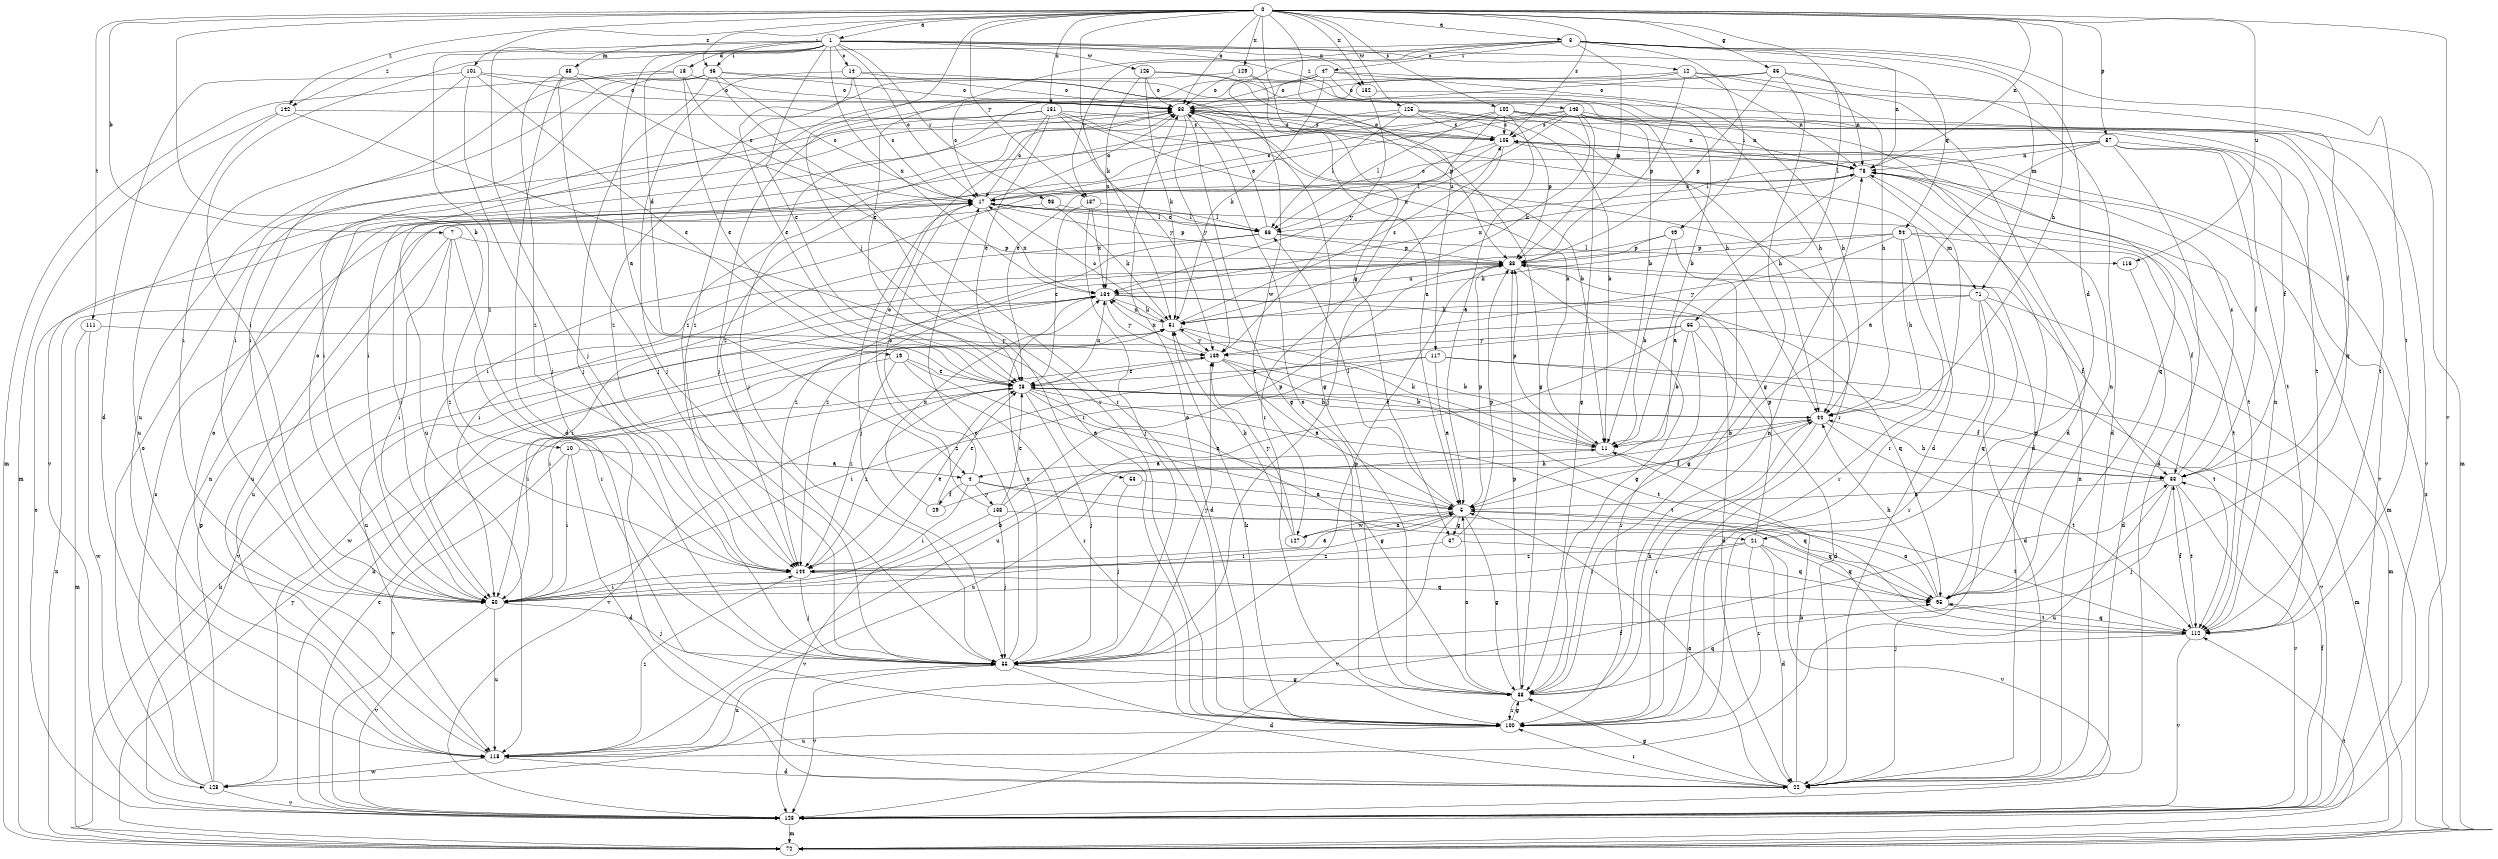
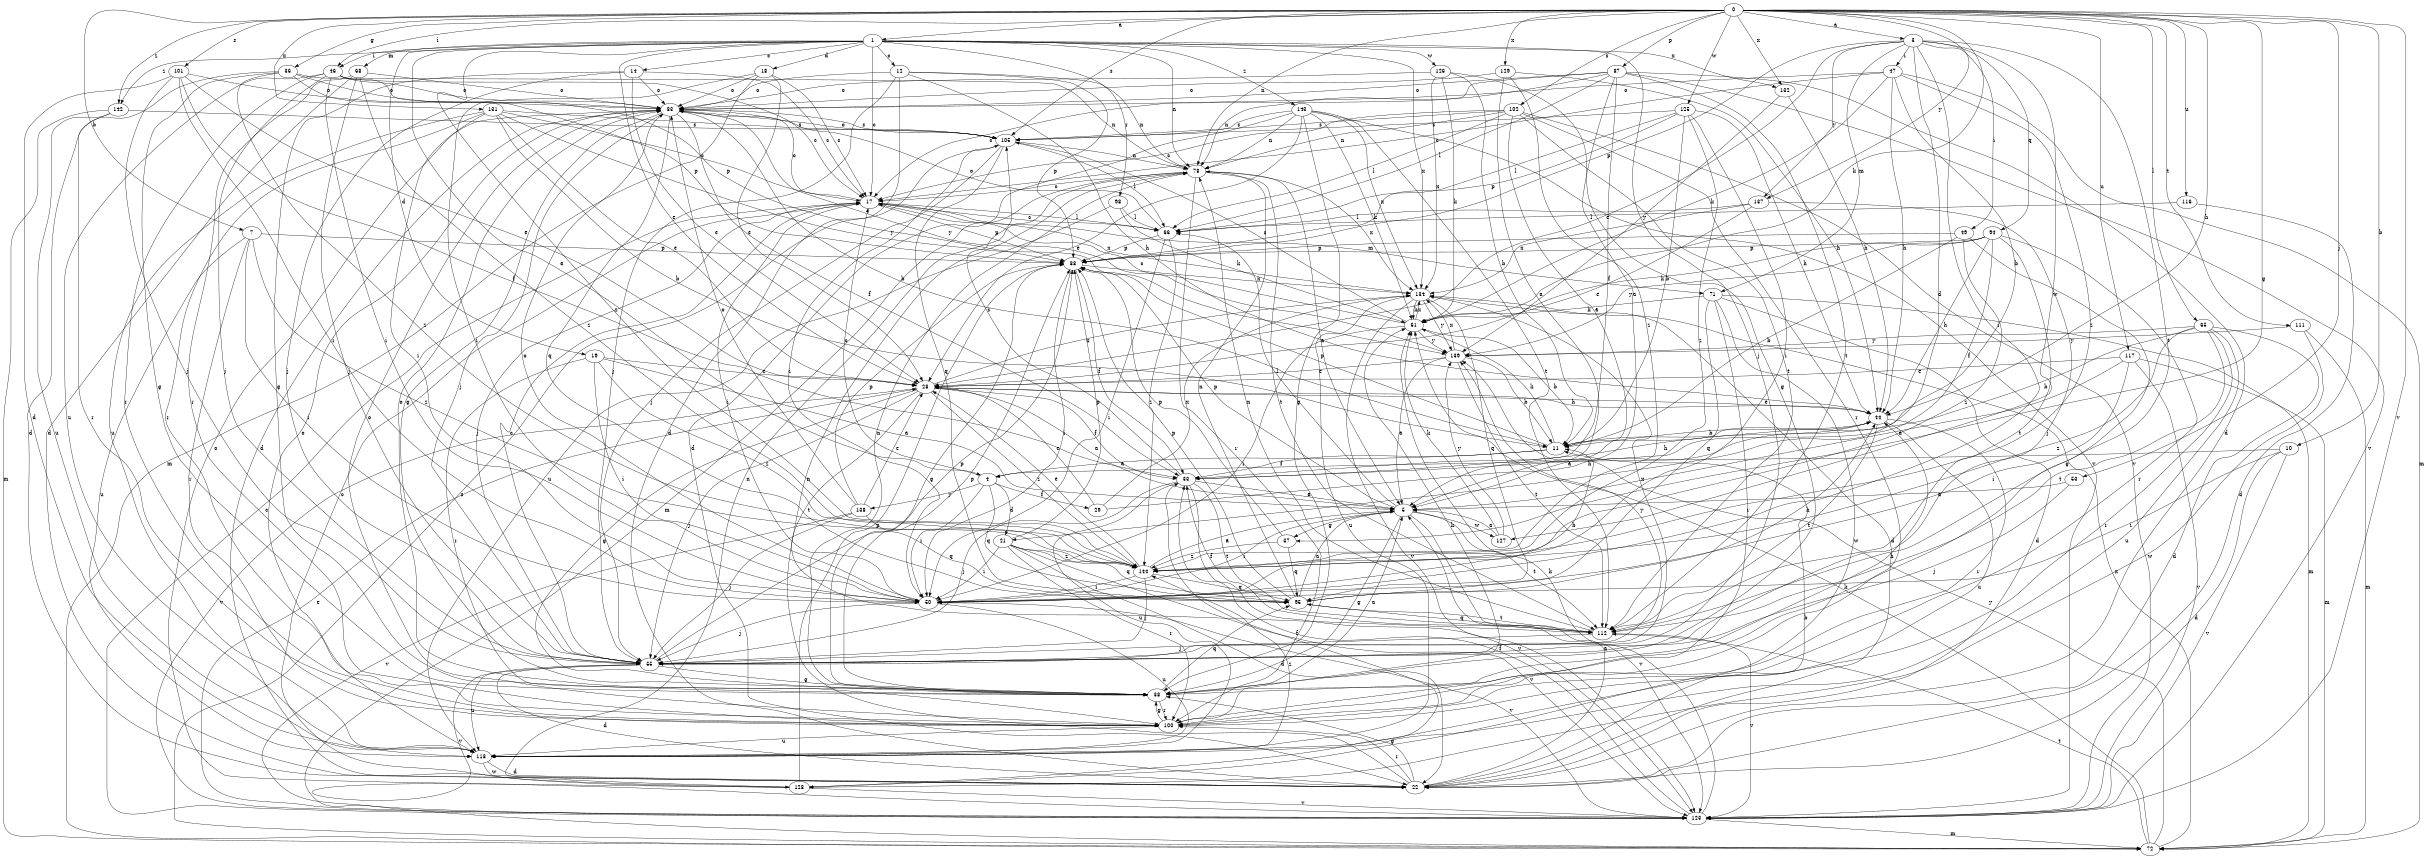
(1218, 55) -> (1146, 99)
(1716, 255) -> (1678, 213)
